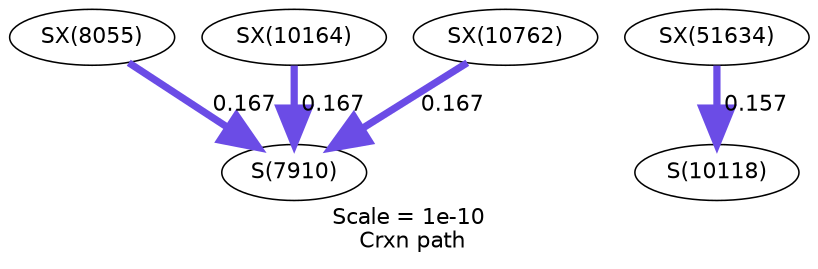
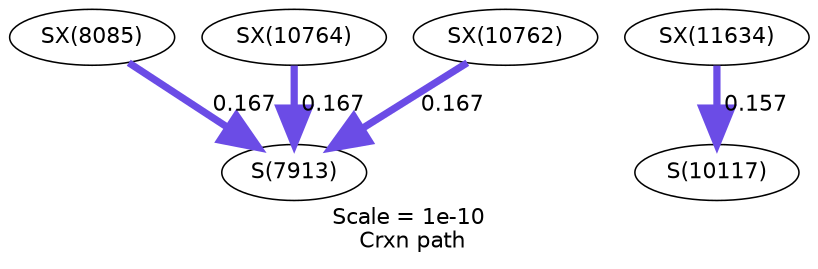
(92, 37) -> (92, 37)
(294, 37) -> (294, 37)
(717, 37) -> (717, 37)
(294, 173) -> (294, 173)
(717, 173) -> (717, 173)
